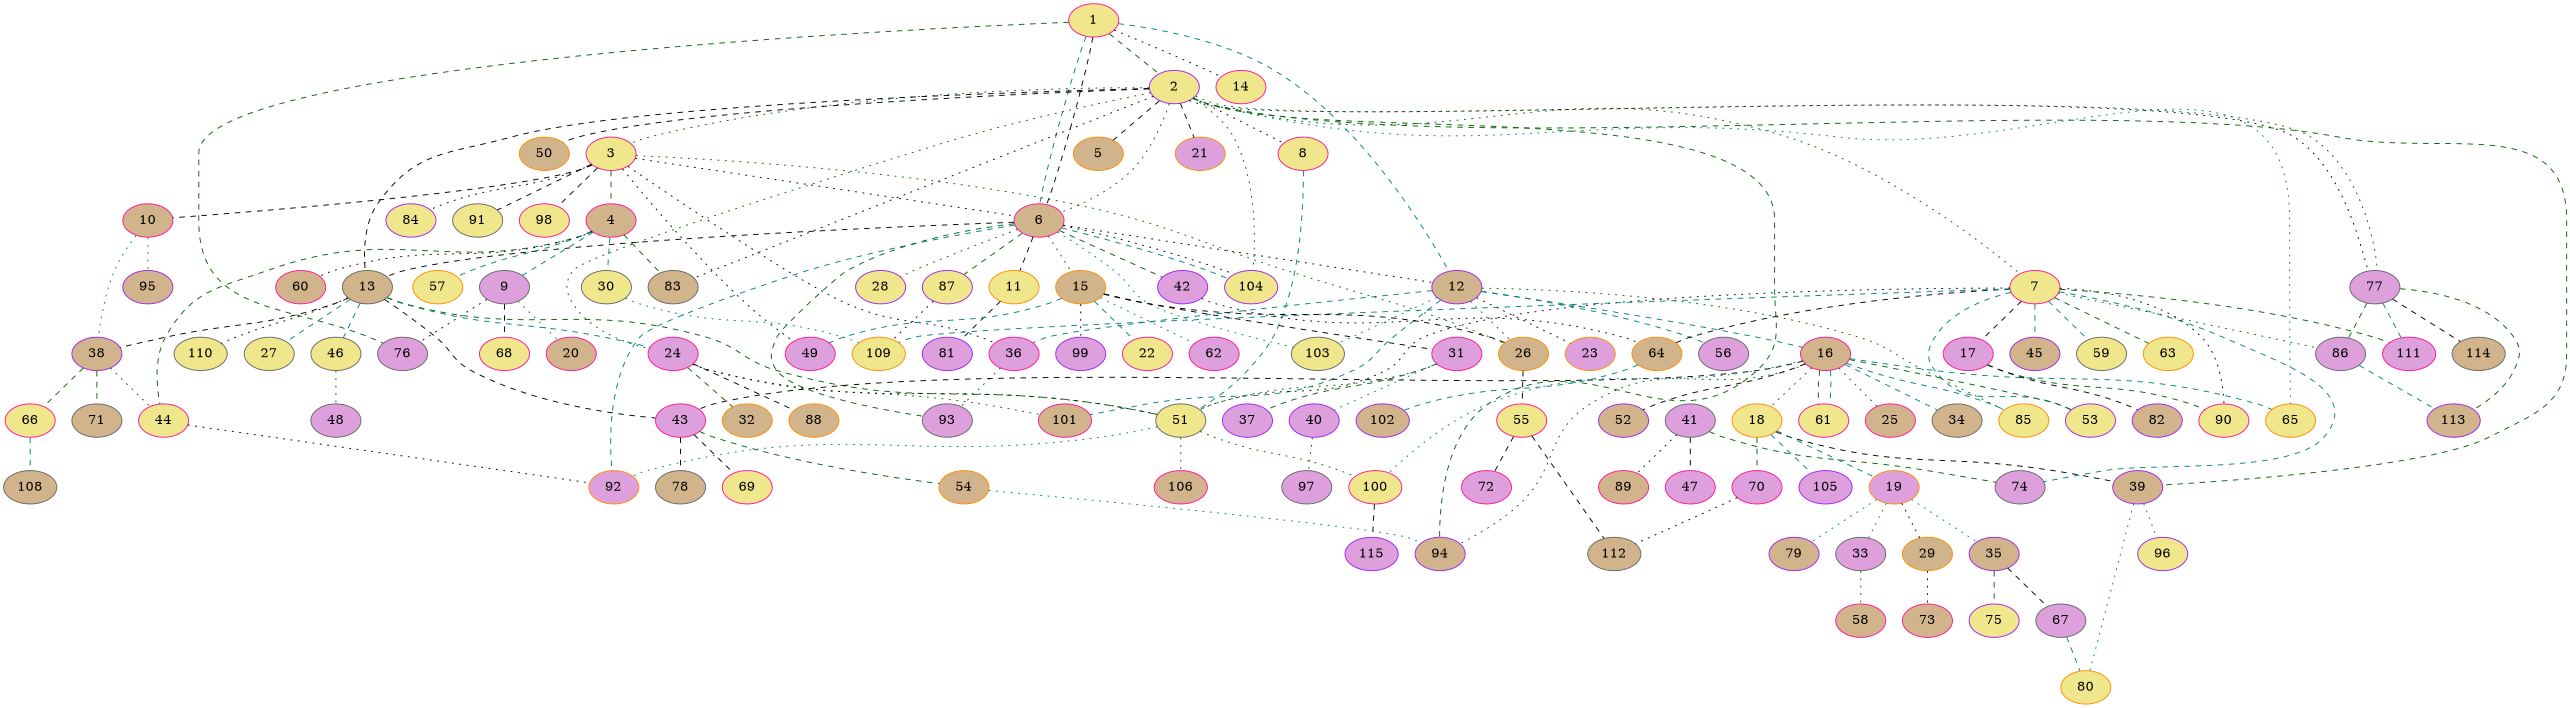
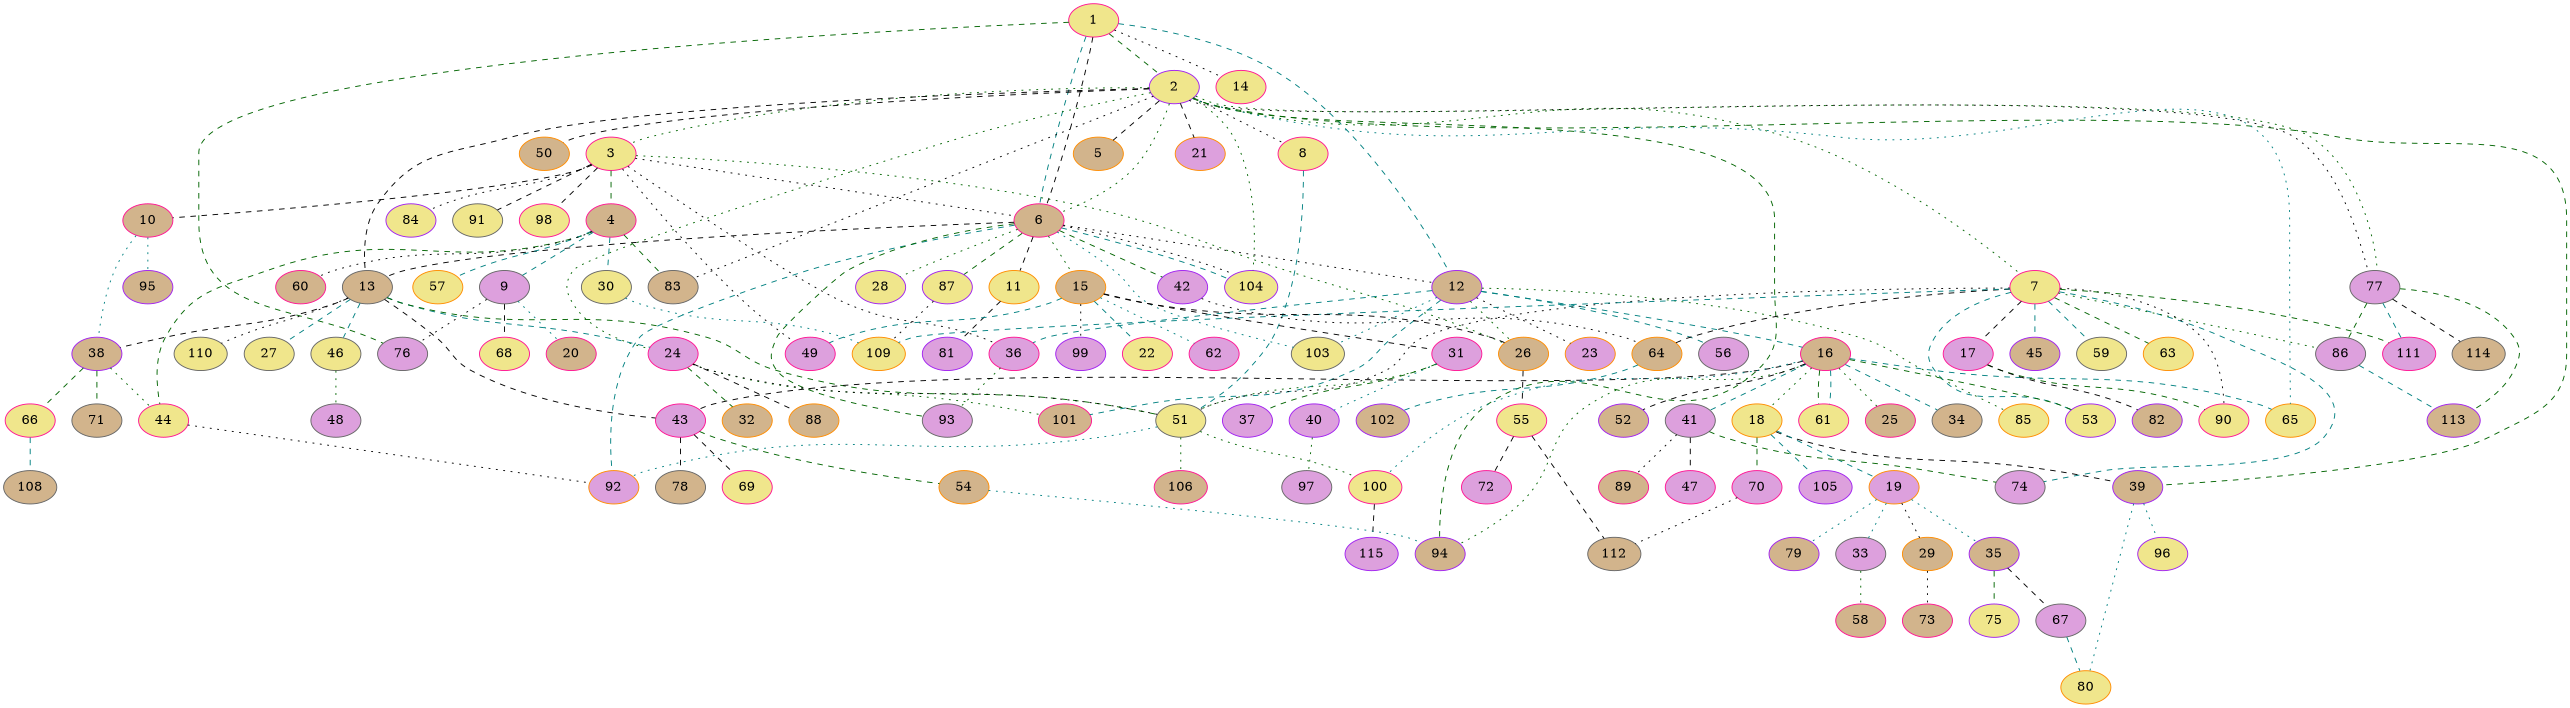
(1926, 386) -> (1758, 387)
